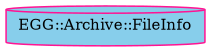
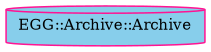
(106, 26) -> (106, 26)
